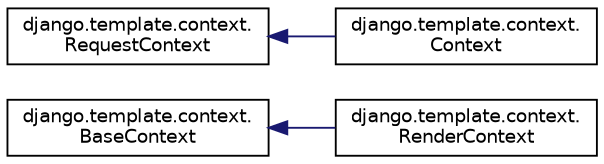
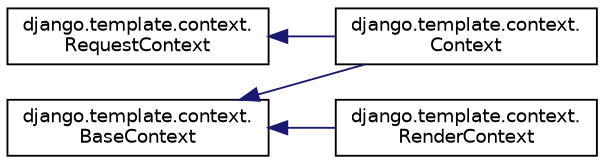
none -> (311, 79)
